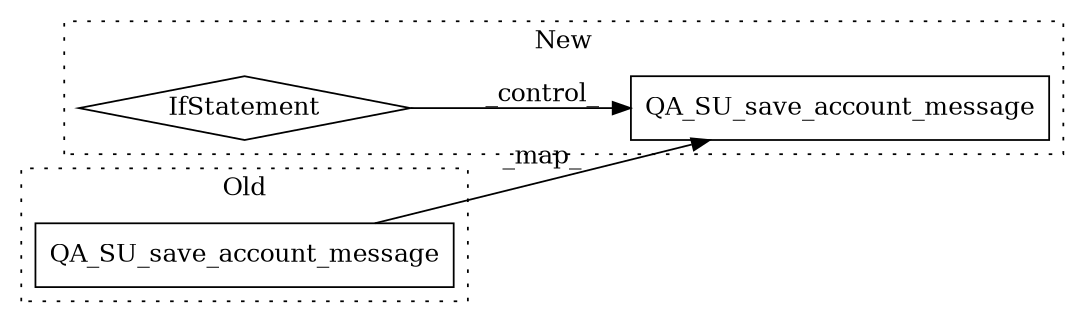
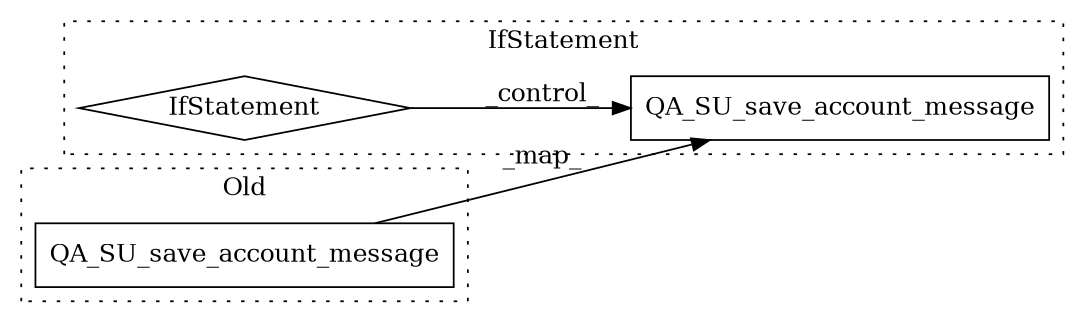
(564, 42) -> (564, 42)
